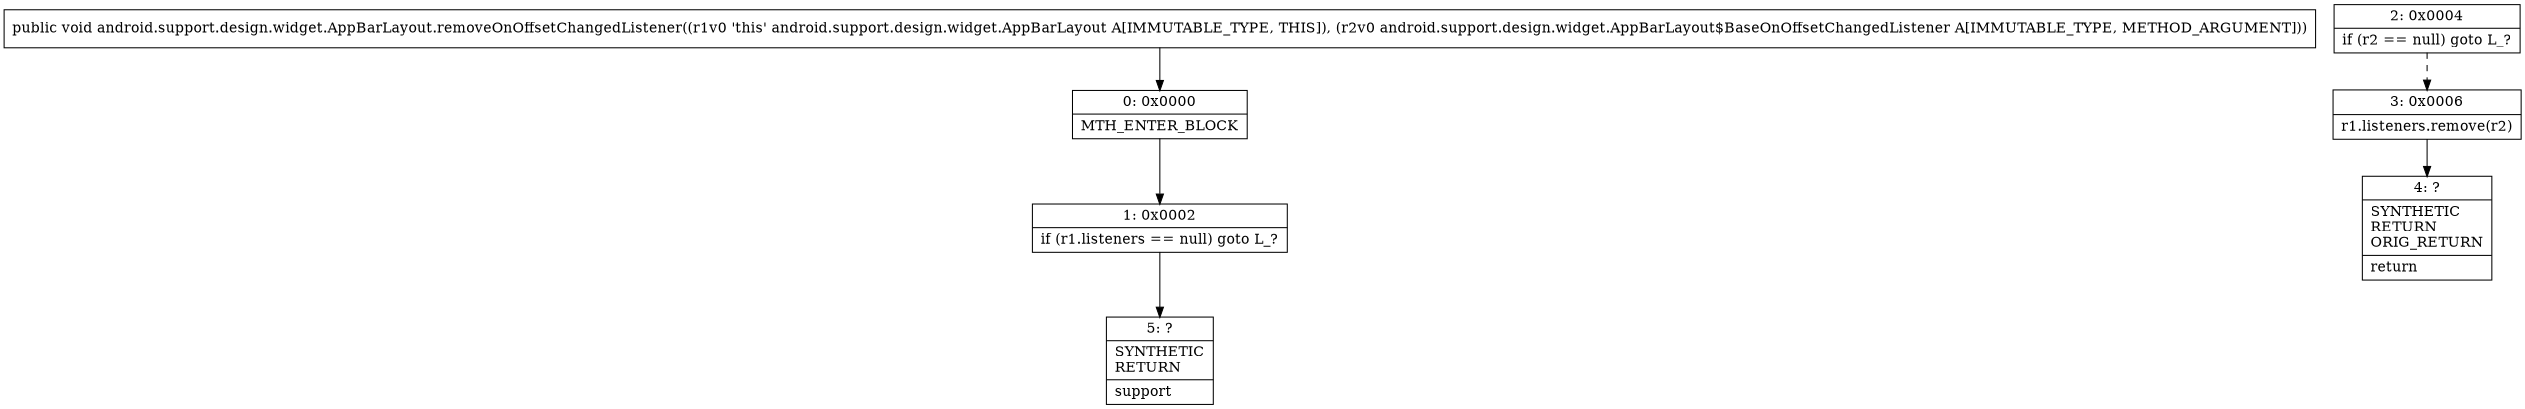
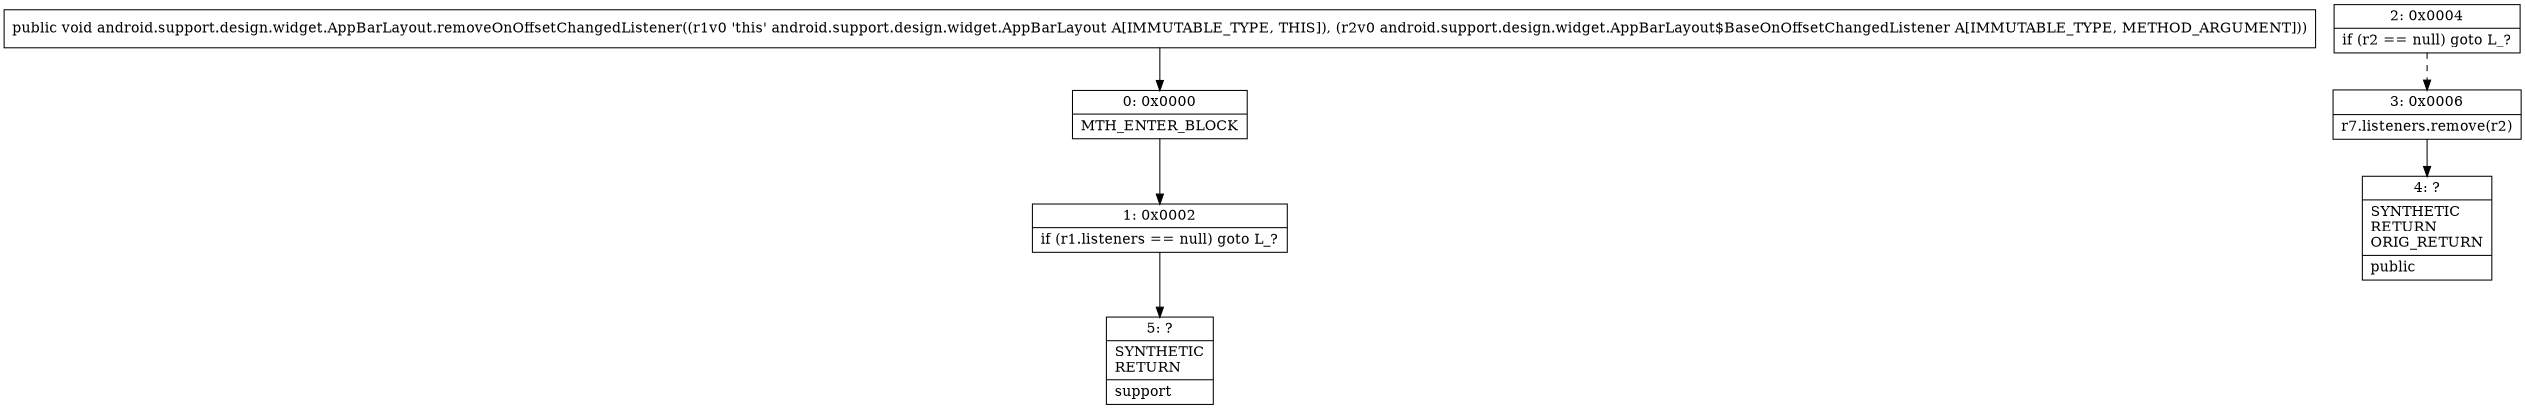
(2427, 126) -> (2427, 126)
(2394, 267) -> (2393, 267)
